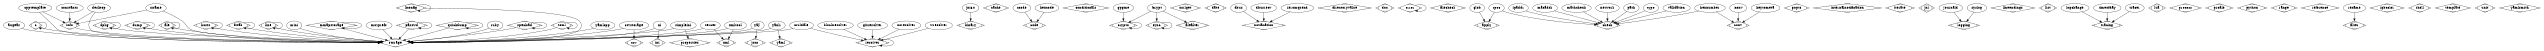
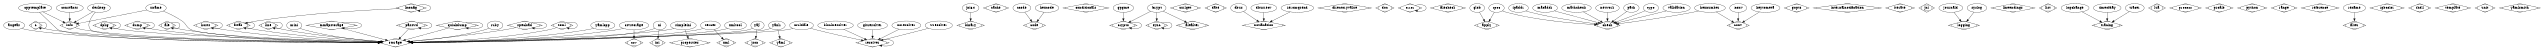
(581, 23) -> (323, 13)
(379, 25) -> none
(730, 35) -> none
